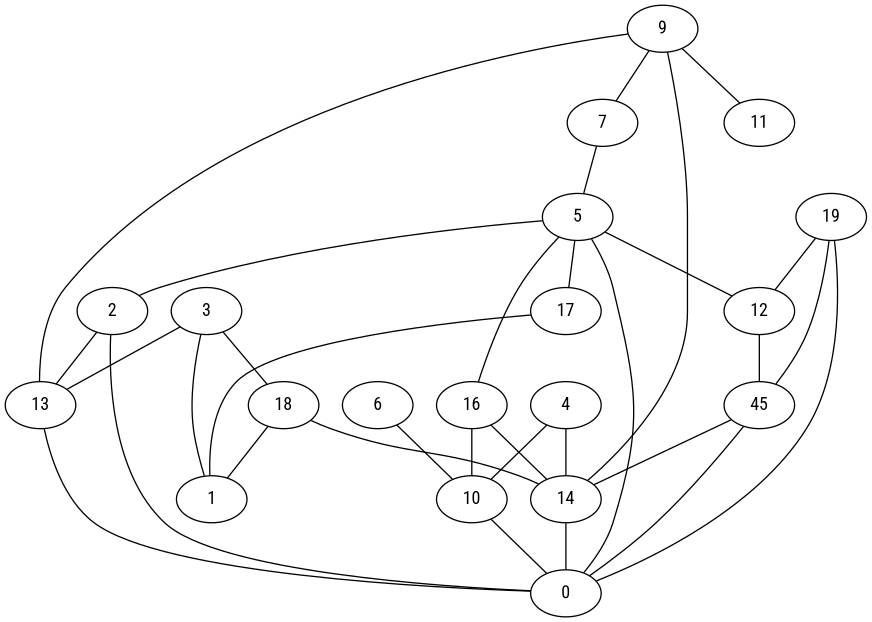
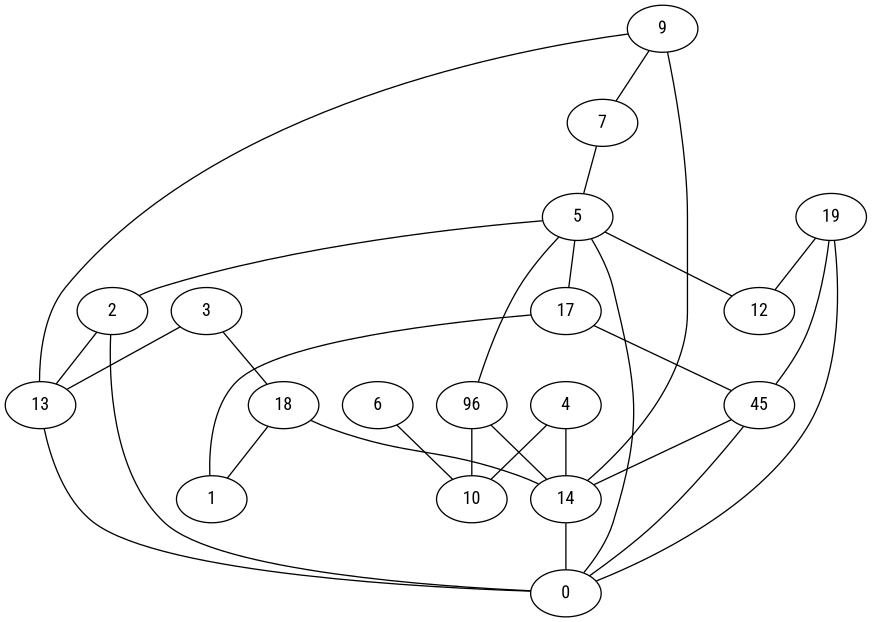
(759, 123) -> none
(759, 358) -> (663, 358)
(472, 405) -> (472, 405)
(192, 406) -> none
(519, 546) -> none
